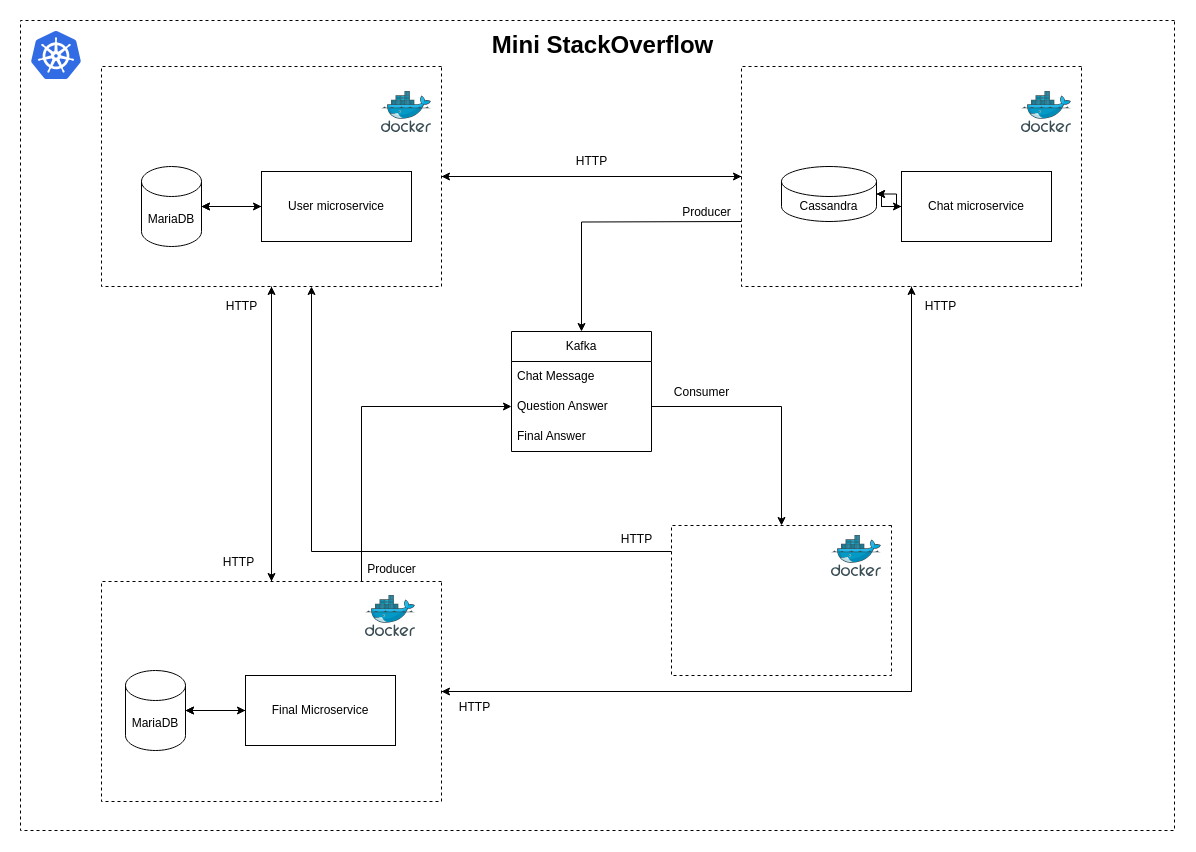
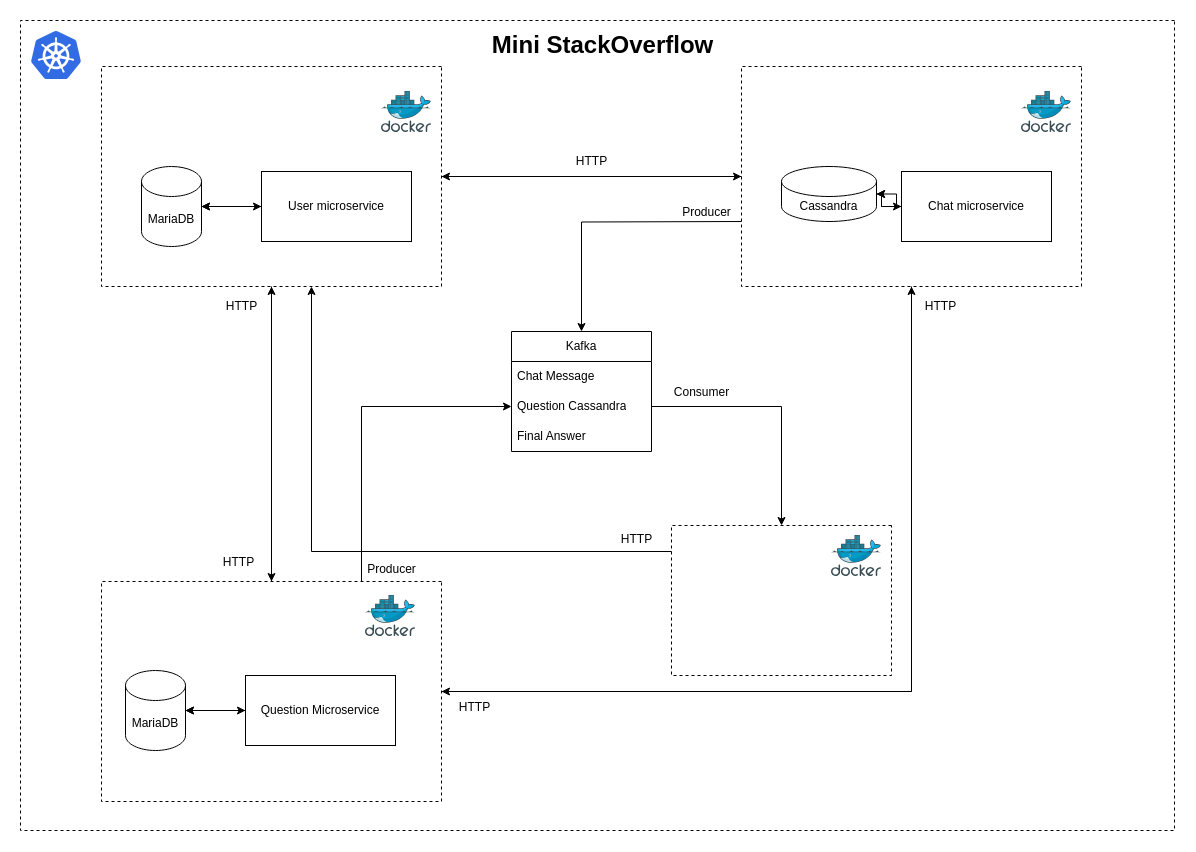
(565, 407) -> (575, 407)
(321, 711) -> (321, 711)
